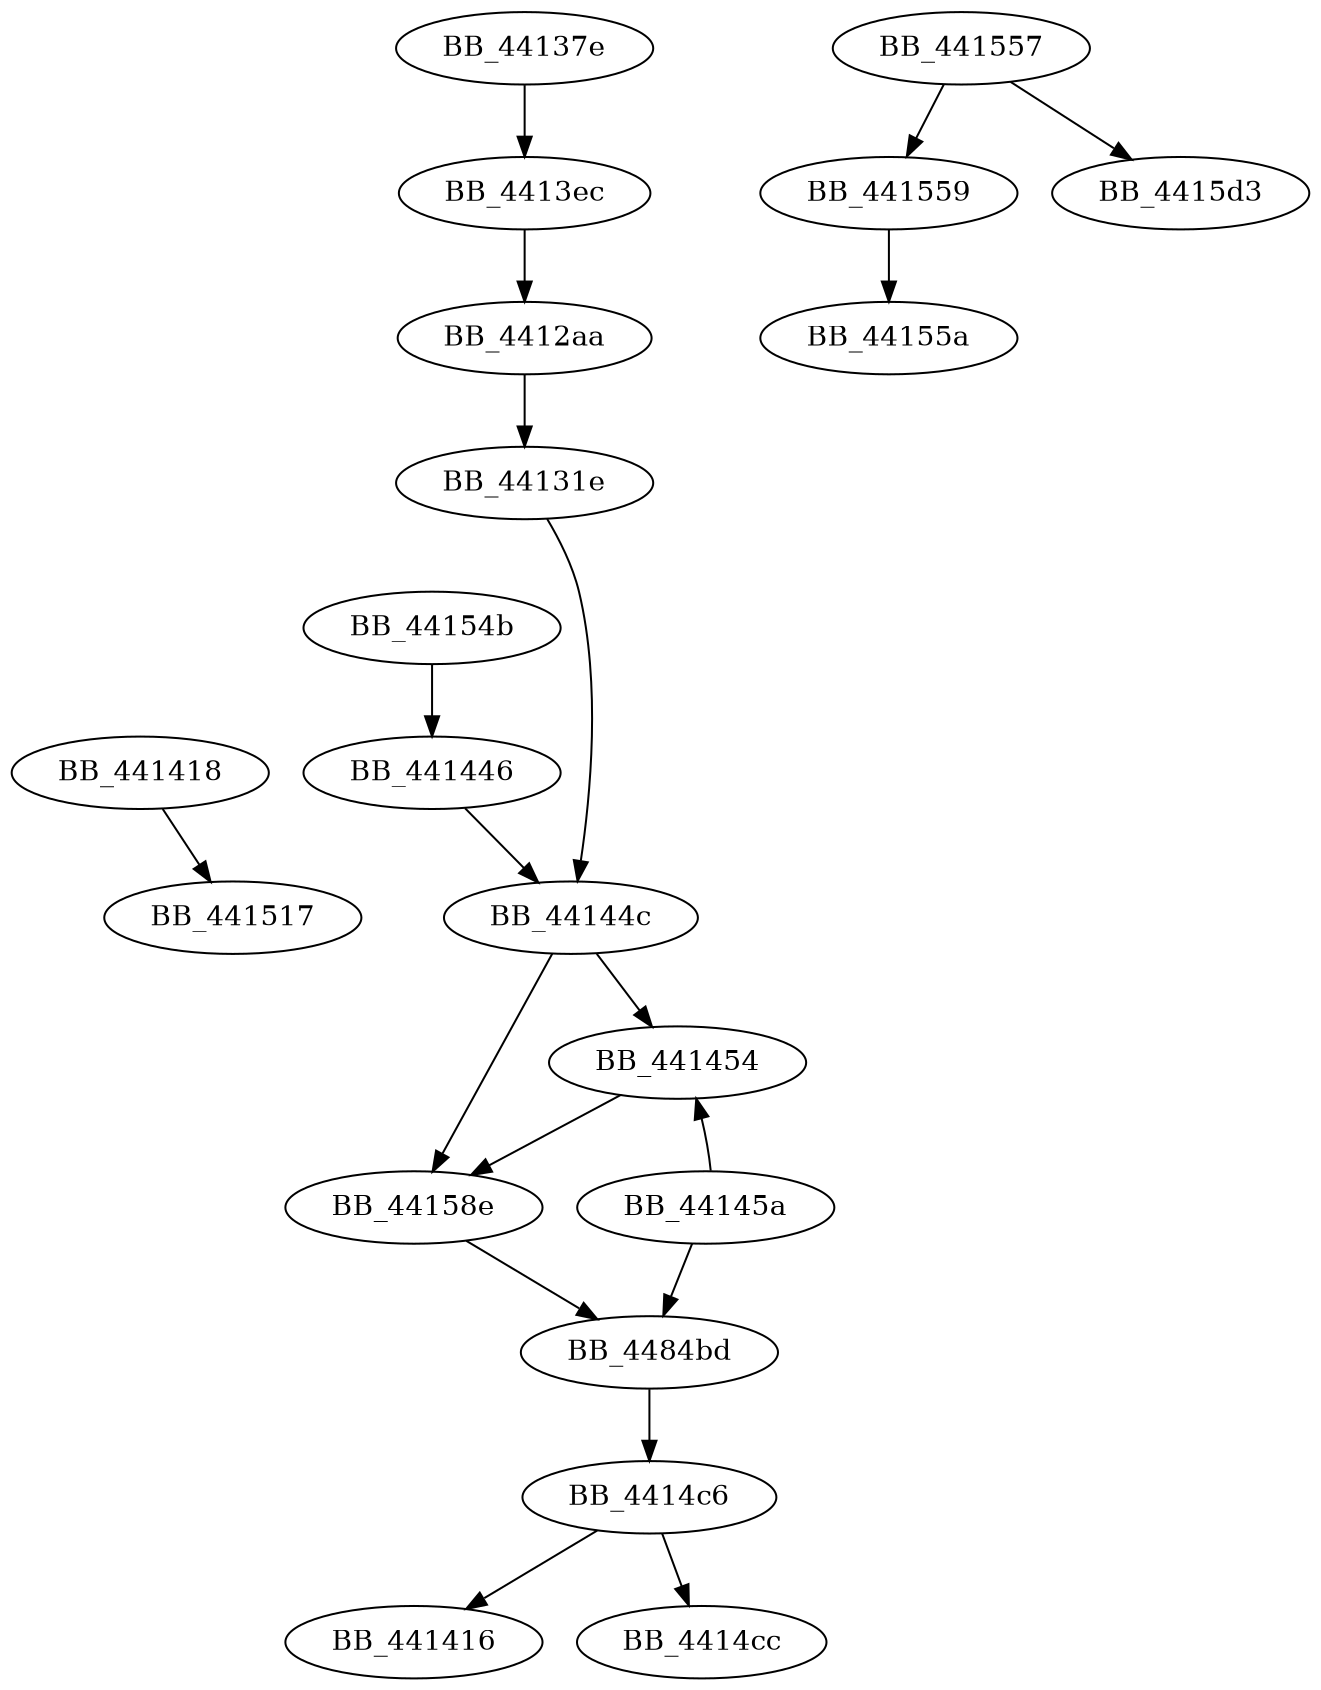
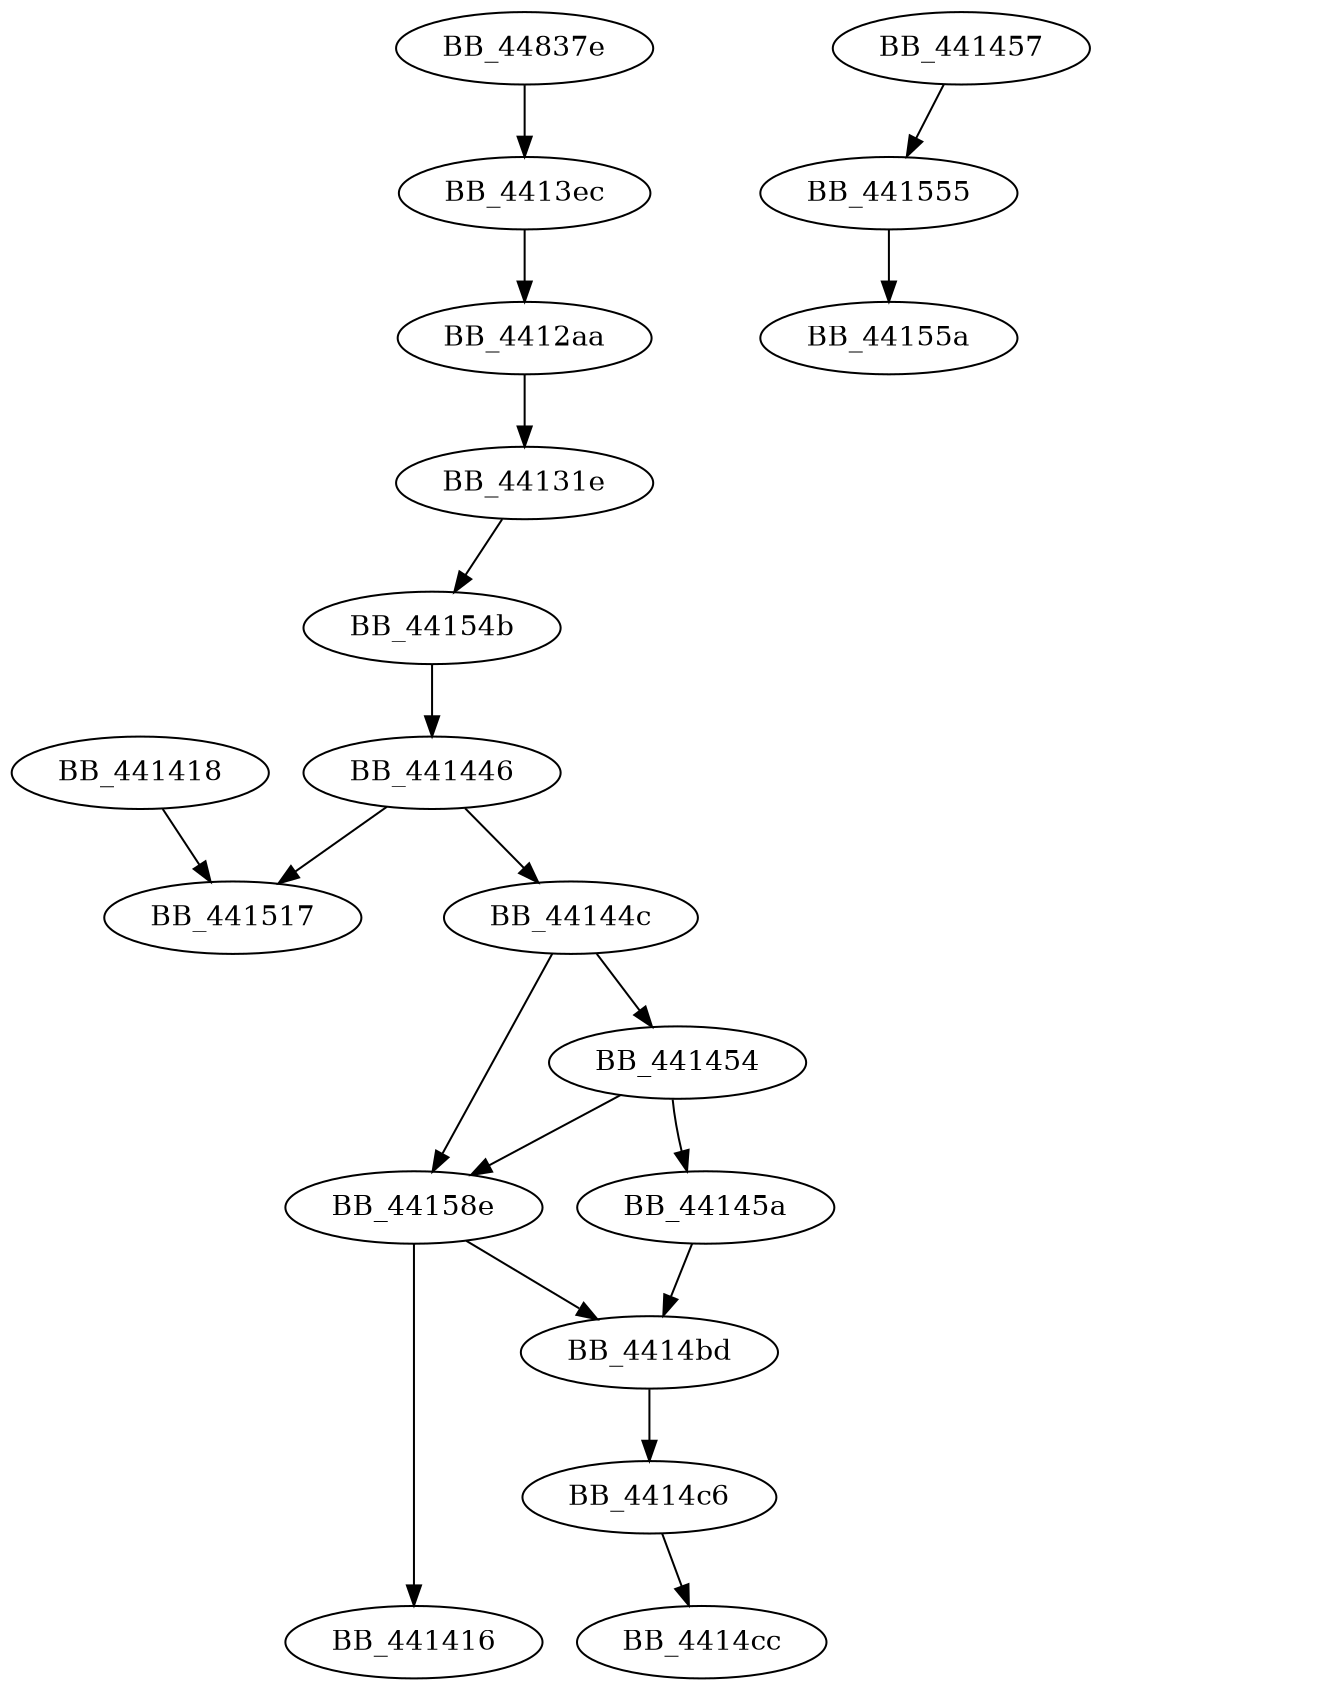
(525, 48) -> (525, 48)
(961, 48) -> (961, 48)
(889, 193) -> (889, 193)
(1181, 193) -> none
(591, 686) -> (484, 547)
none -> (341, 839)
(707, 1144) -> (676, 1126)
(649, 1352) -> (649, 1352)
(541, 1564) -> (414, 1415)
